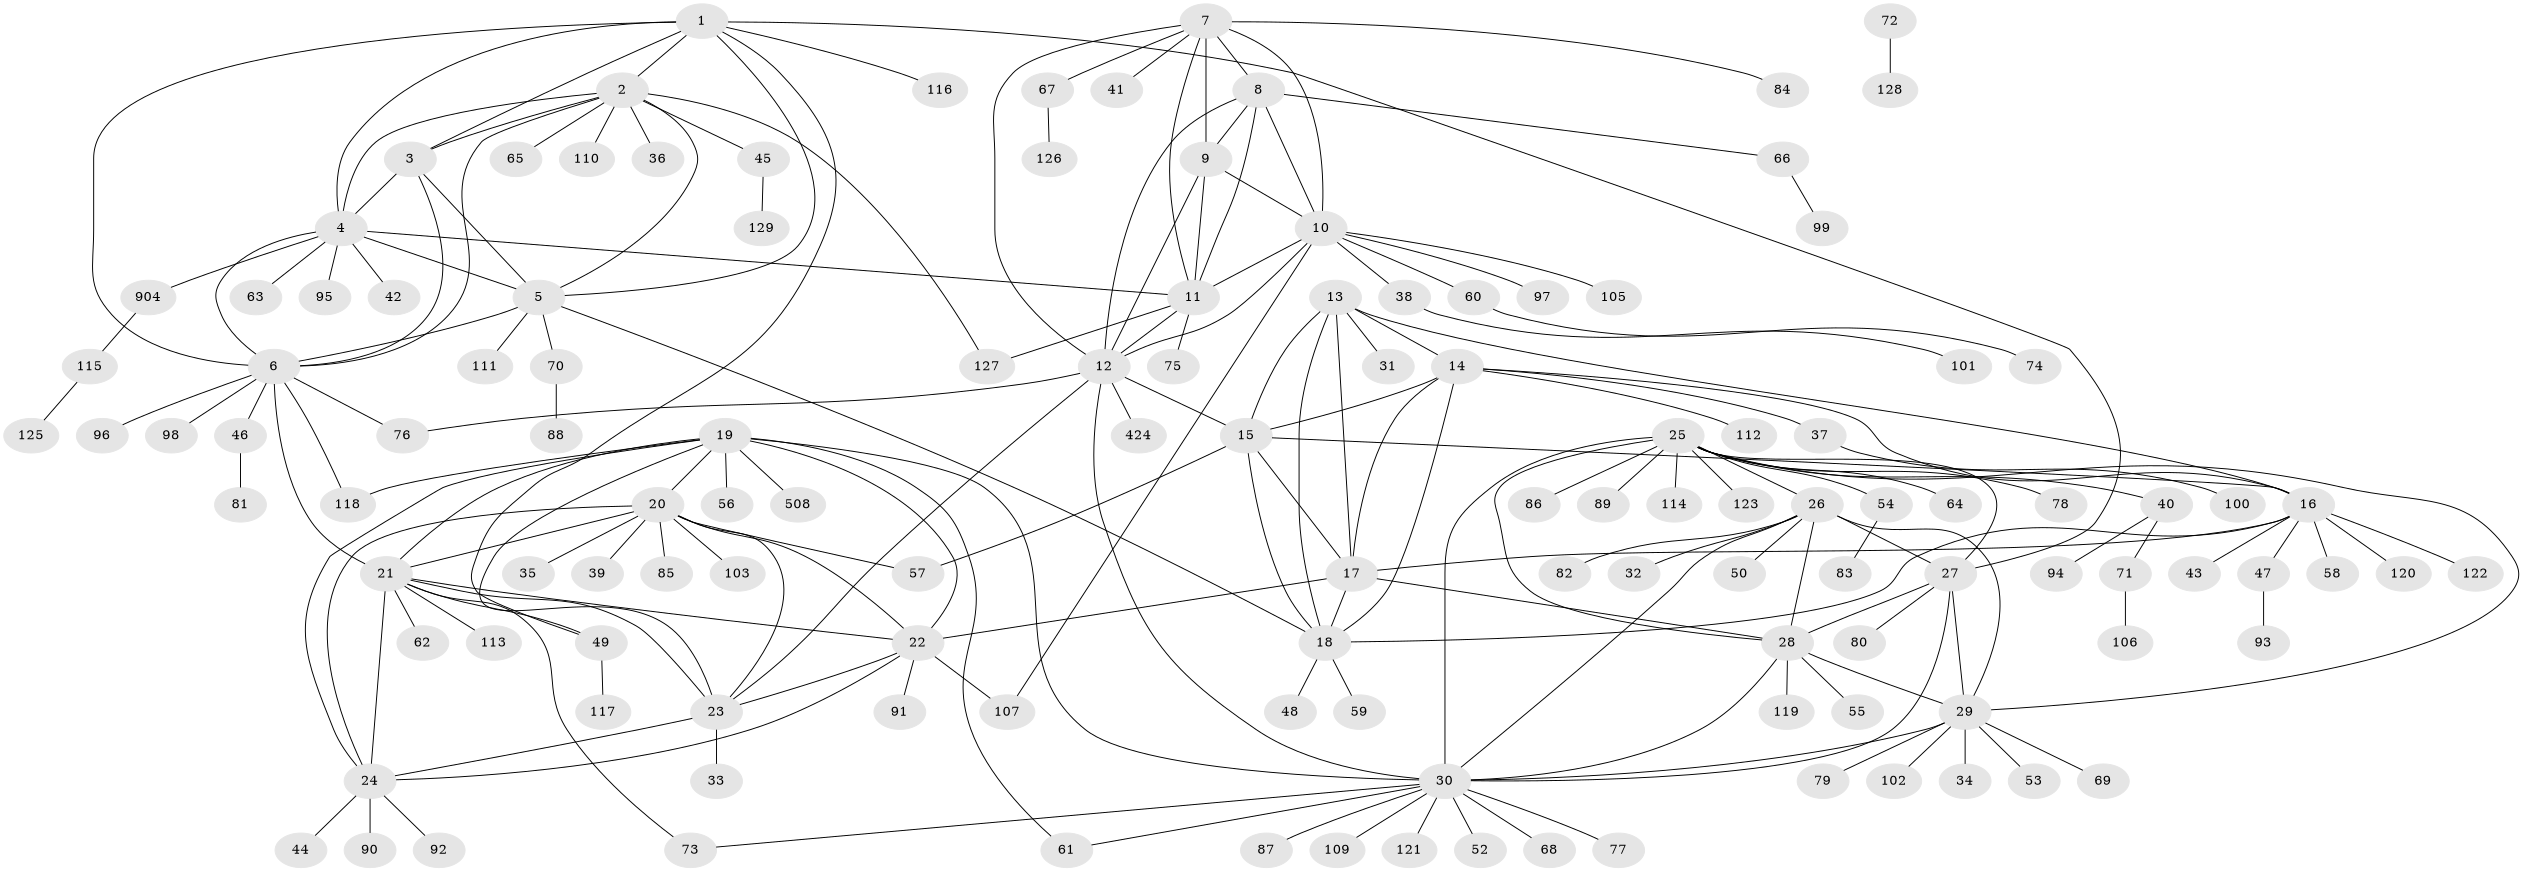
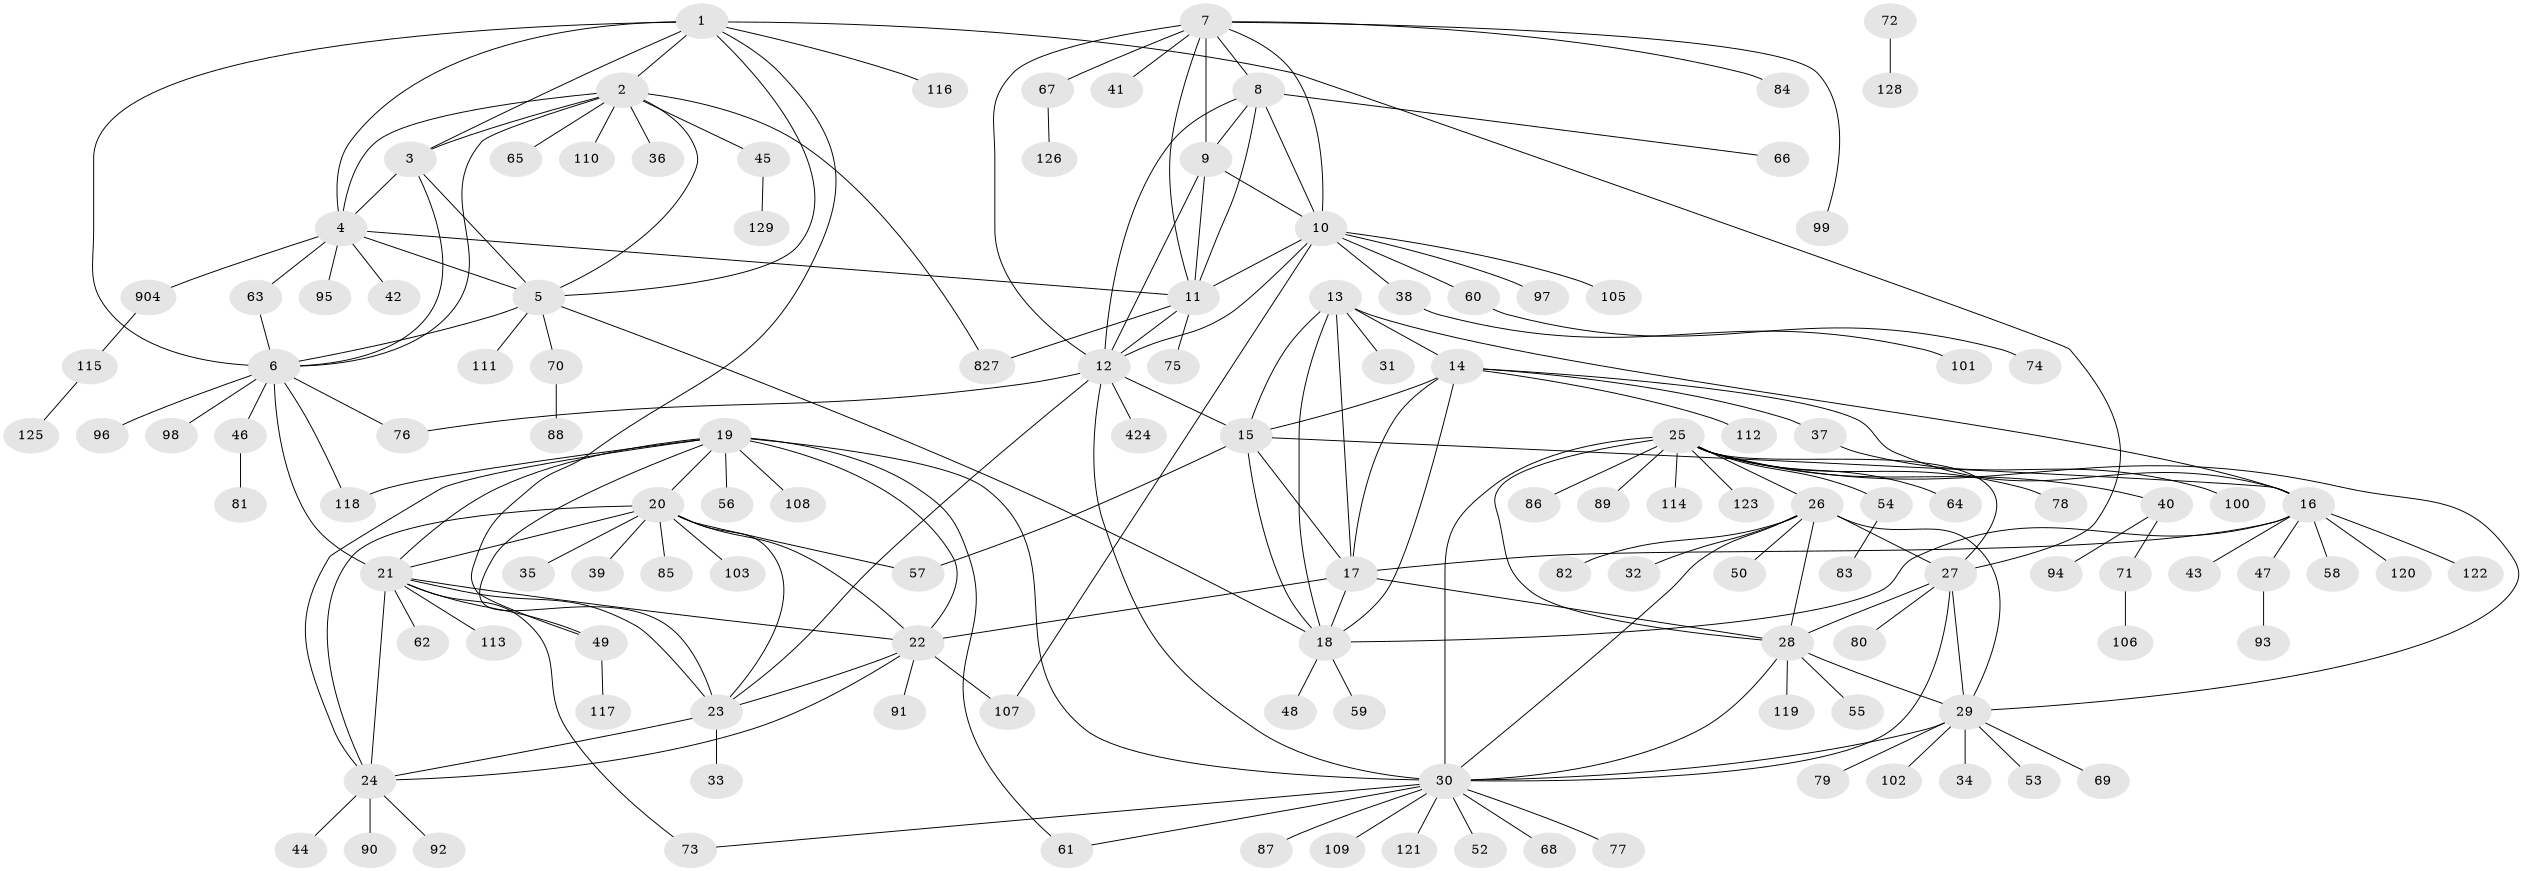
(1802, 194) -> (1599, 35)
(224, 277) -> (265, 332)
(987, 367) -> (987, 367)
(798, 505) -> (798, 505)
